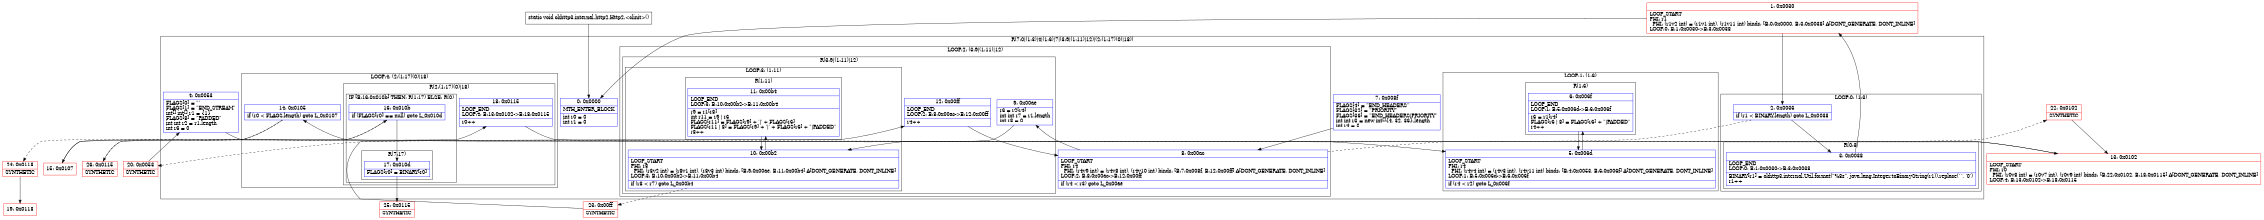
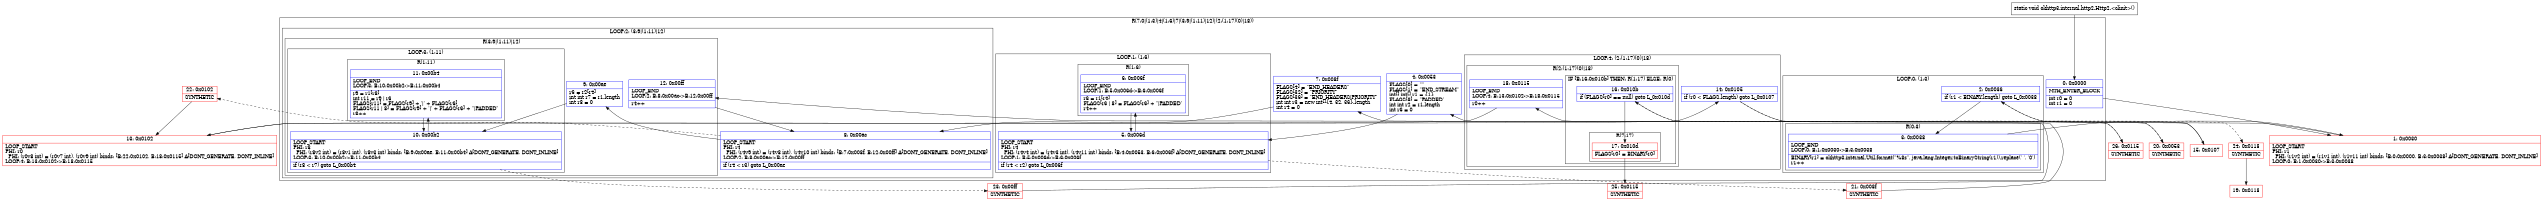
(1114, 21) -> (2216, 115)
(397, 169) -> (1625, 151)
none -> (1864, 191)
